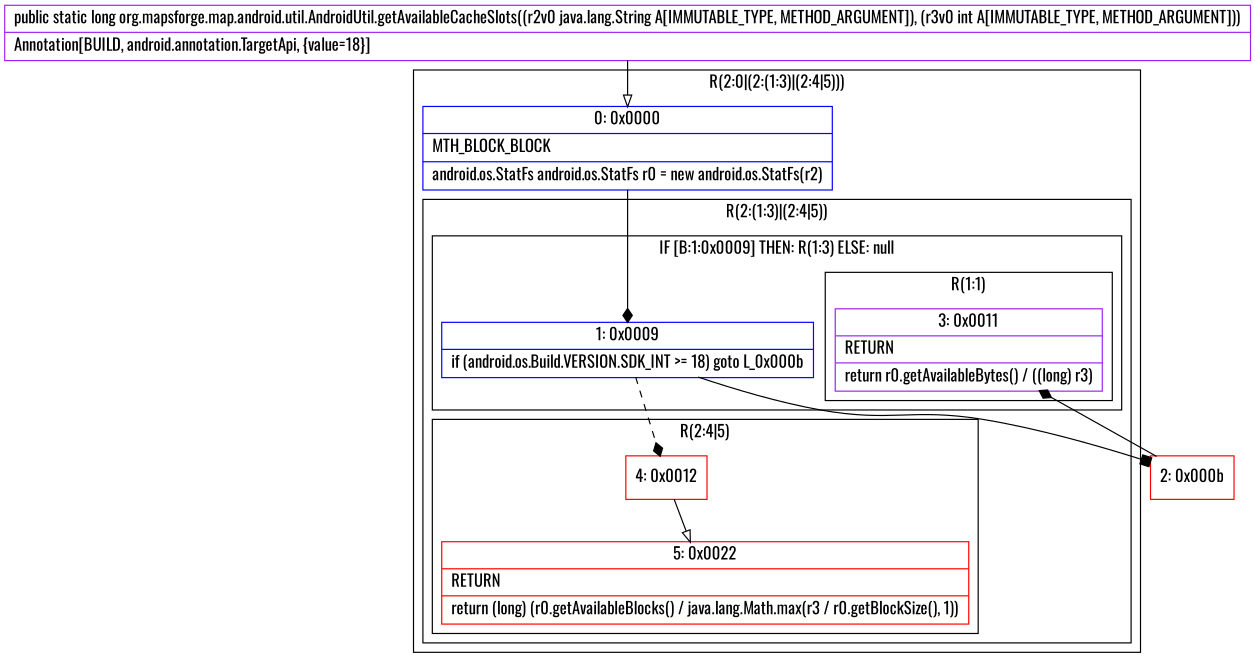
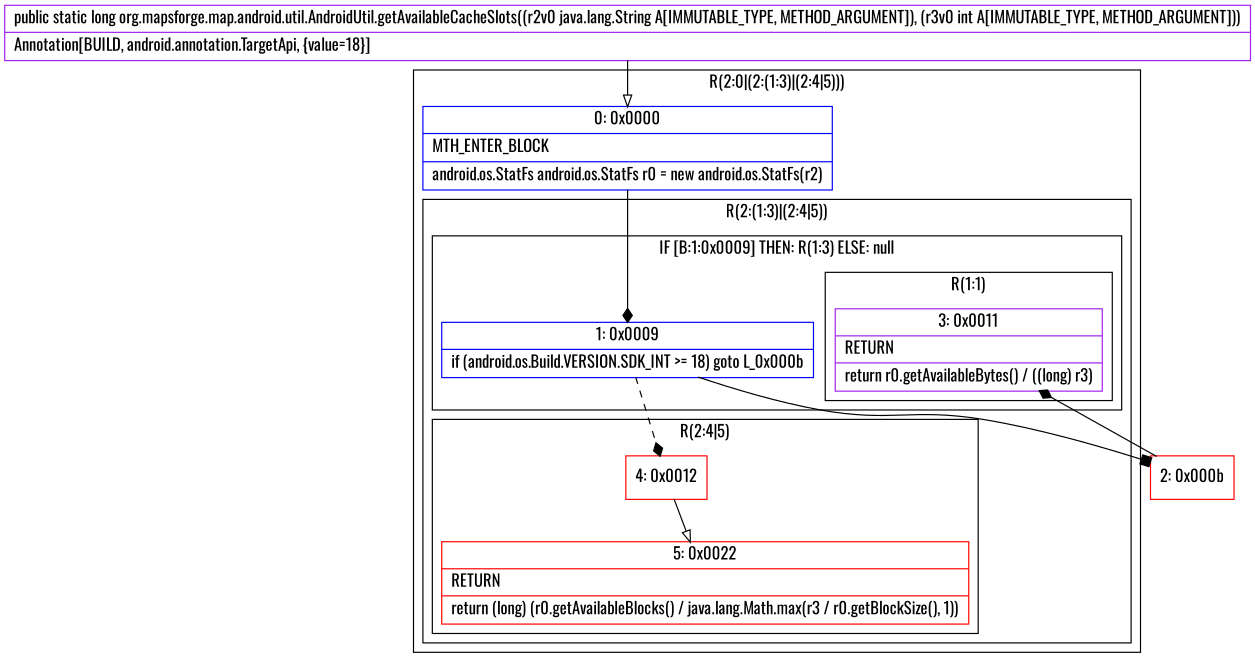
(492, 147) -> (491, 147)
